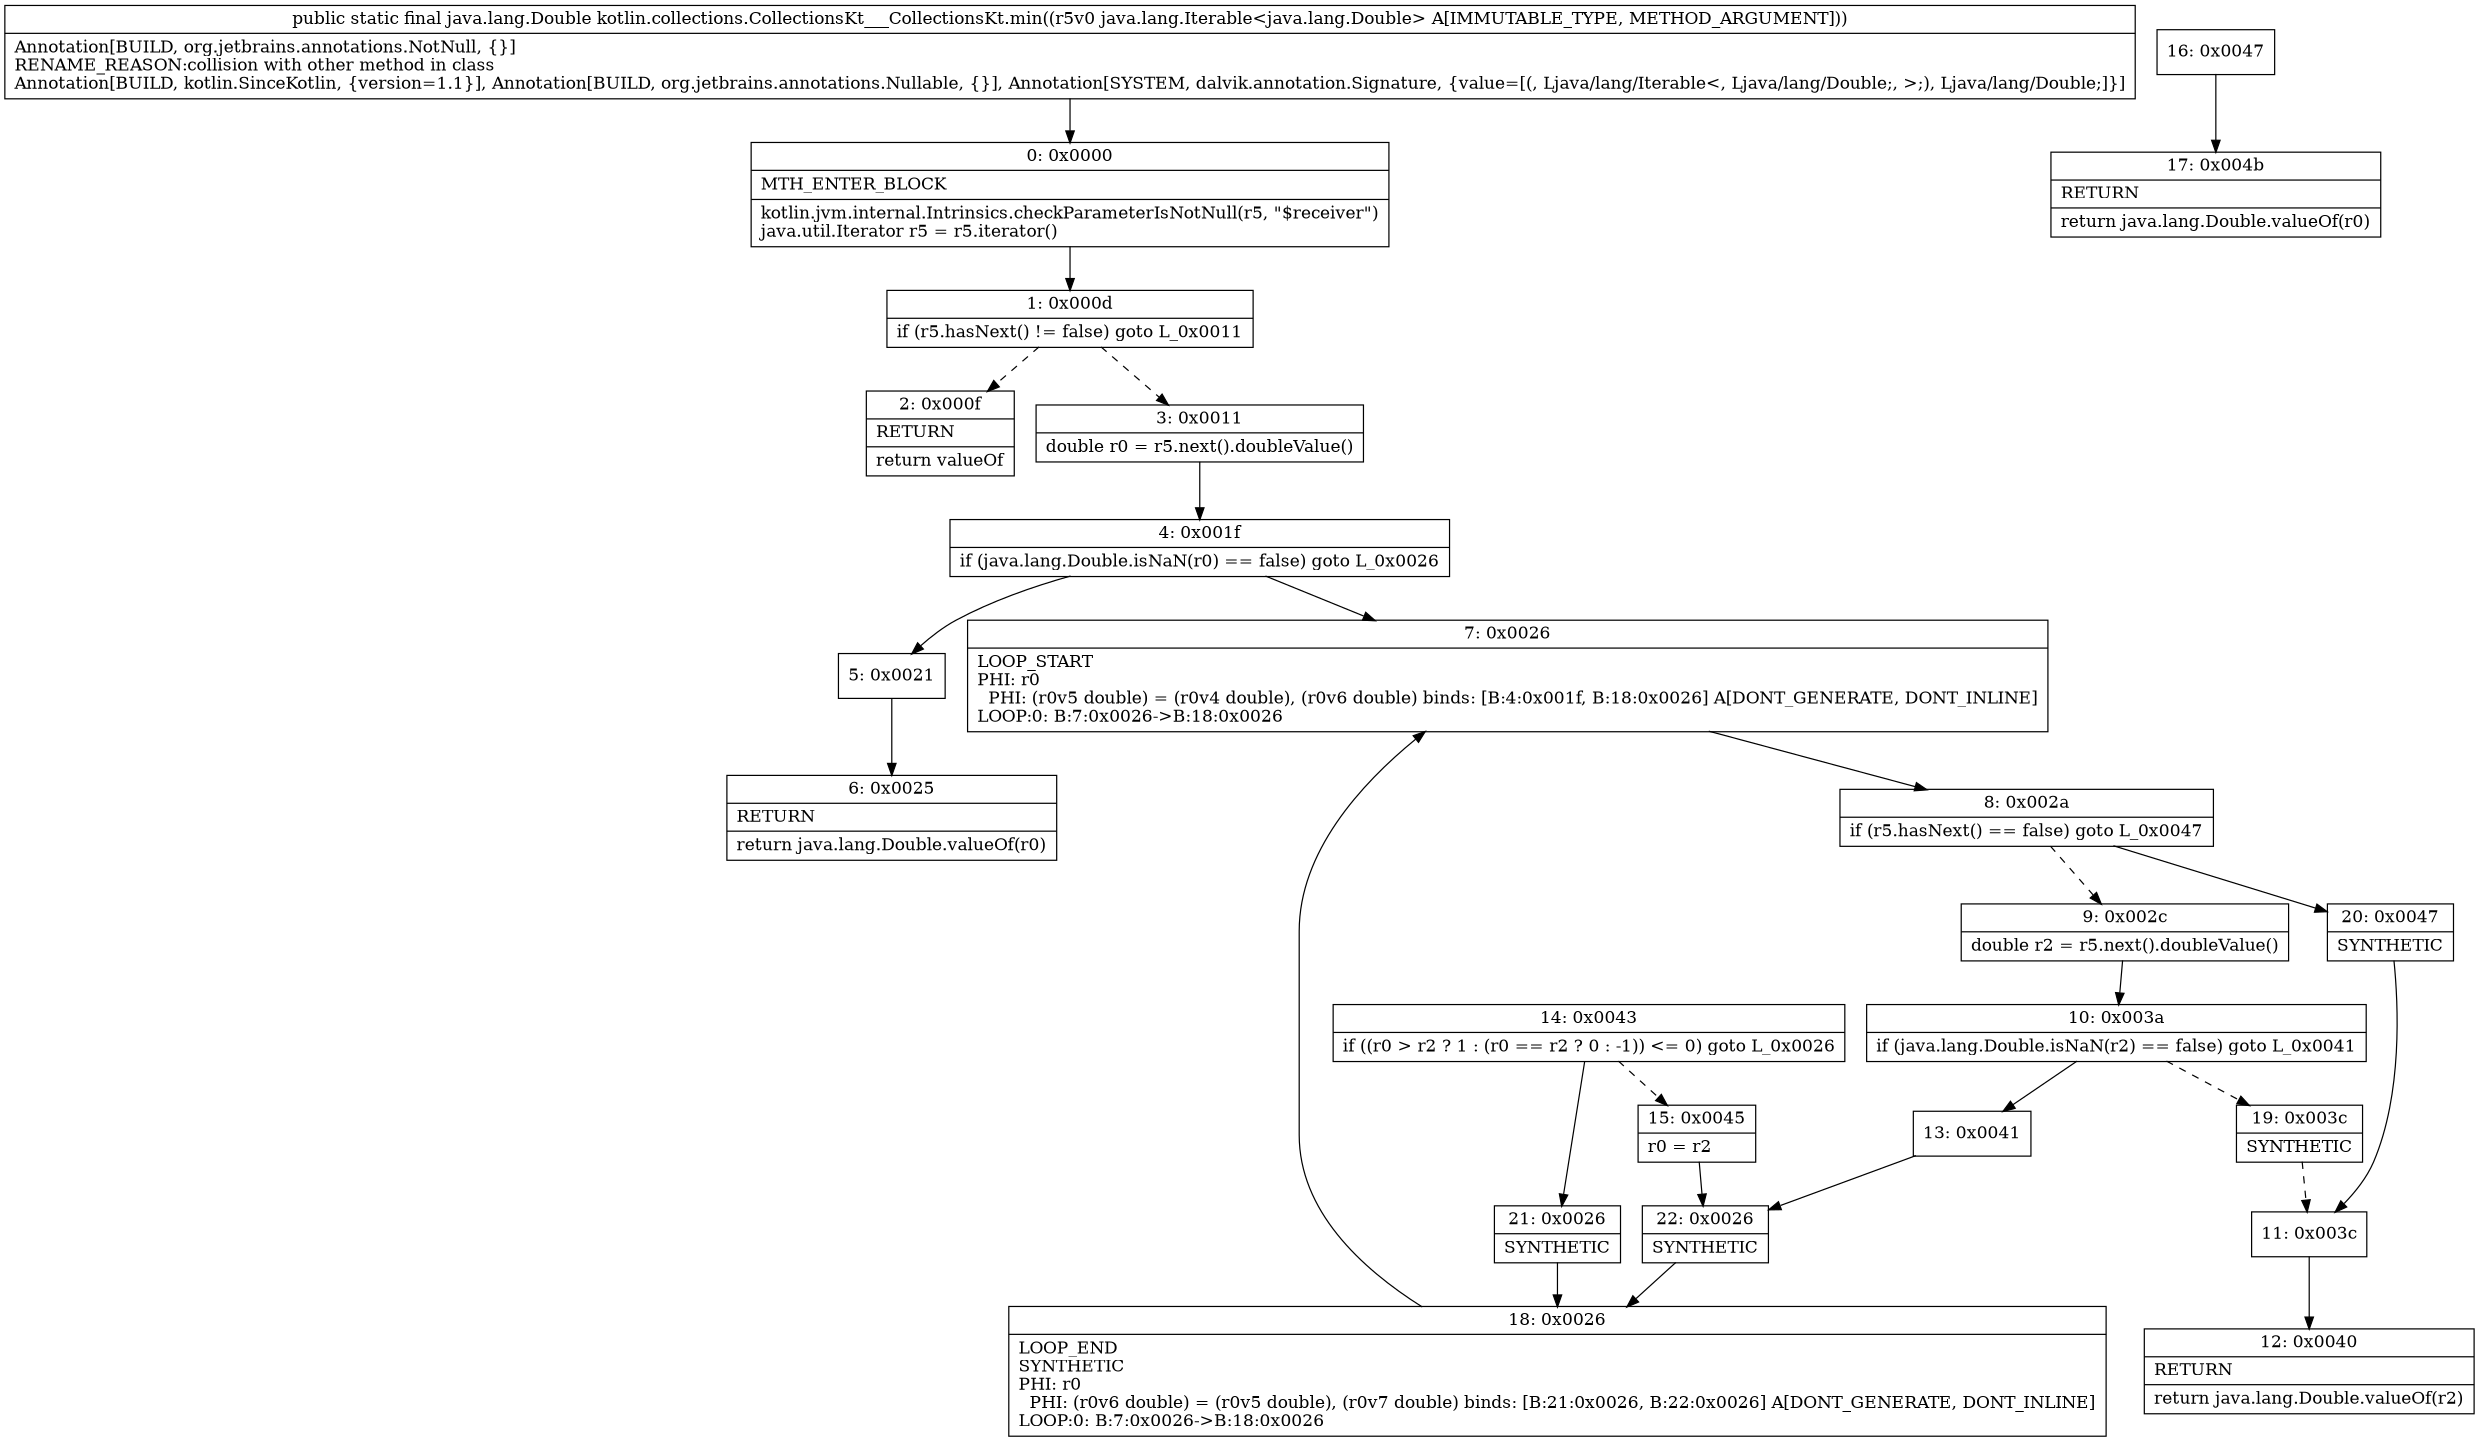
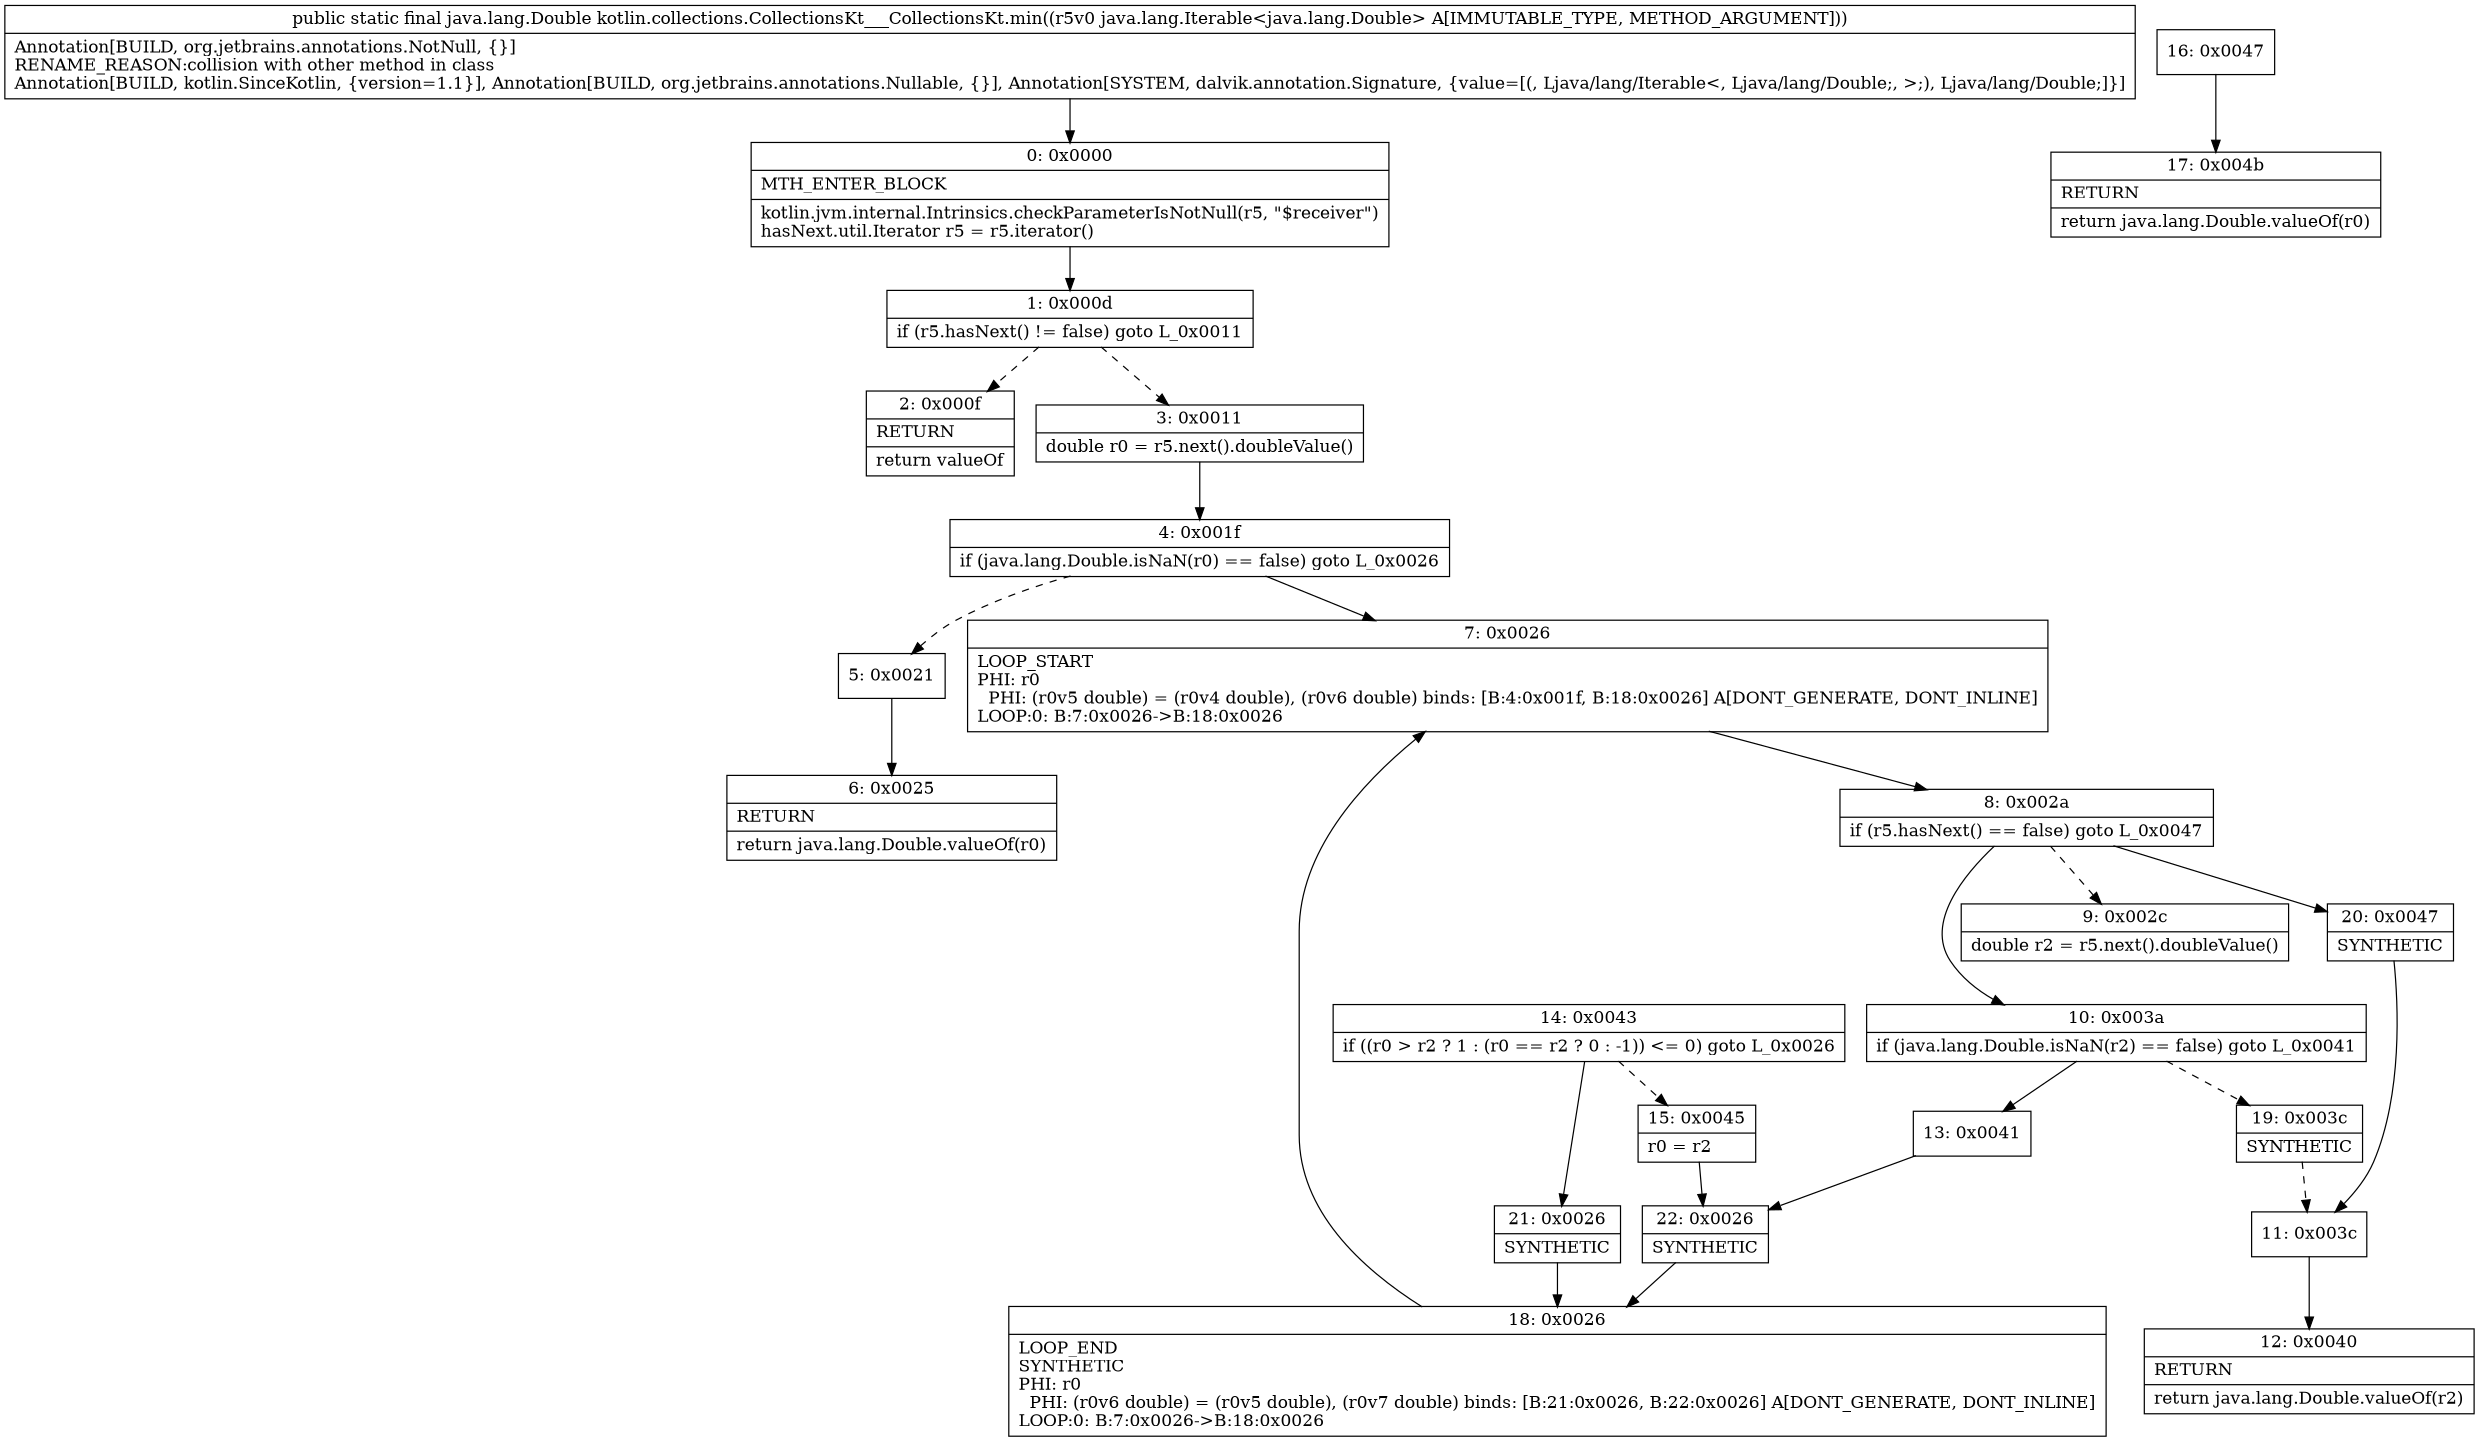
(909, 232) -> (928, 232)
(992, 603) -> (992, 603)
(2121, 977) -> (1943, 925)
